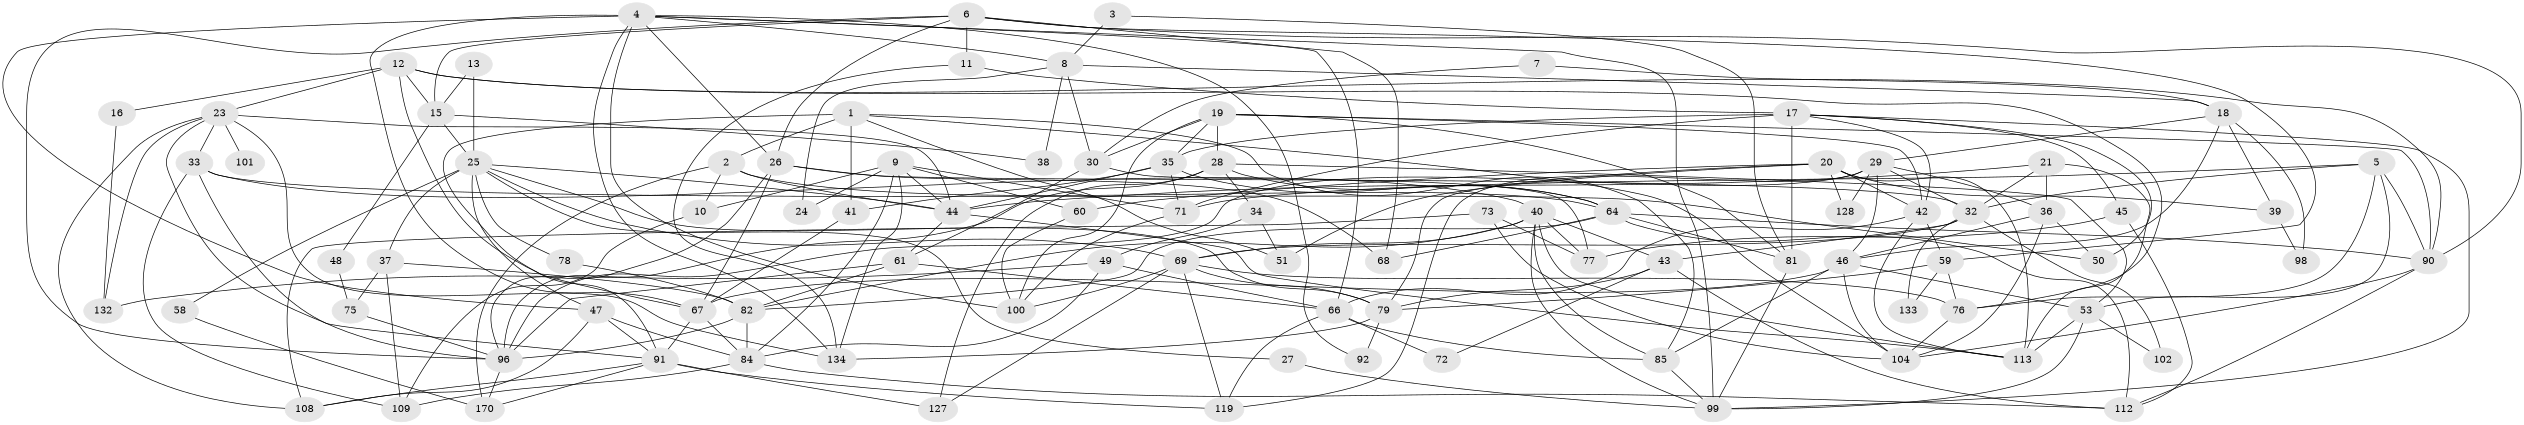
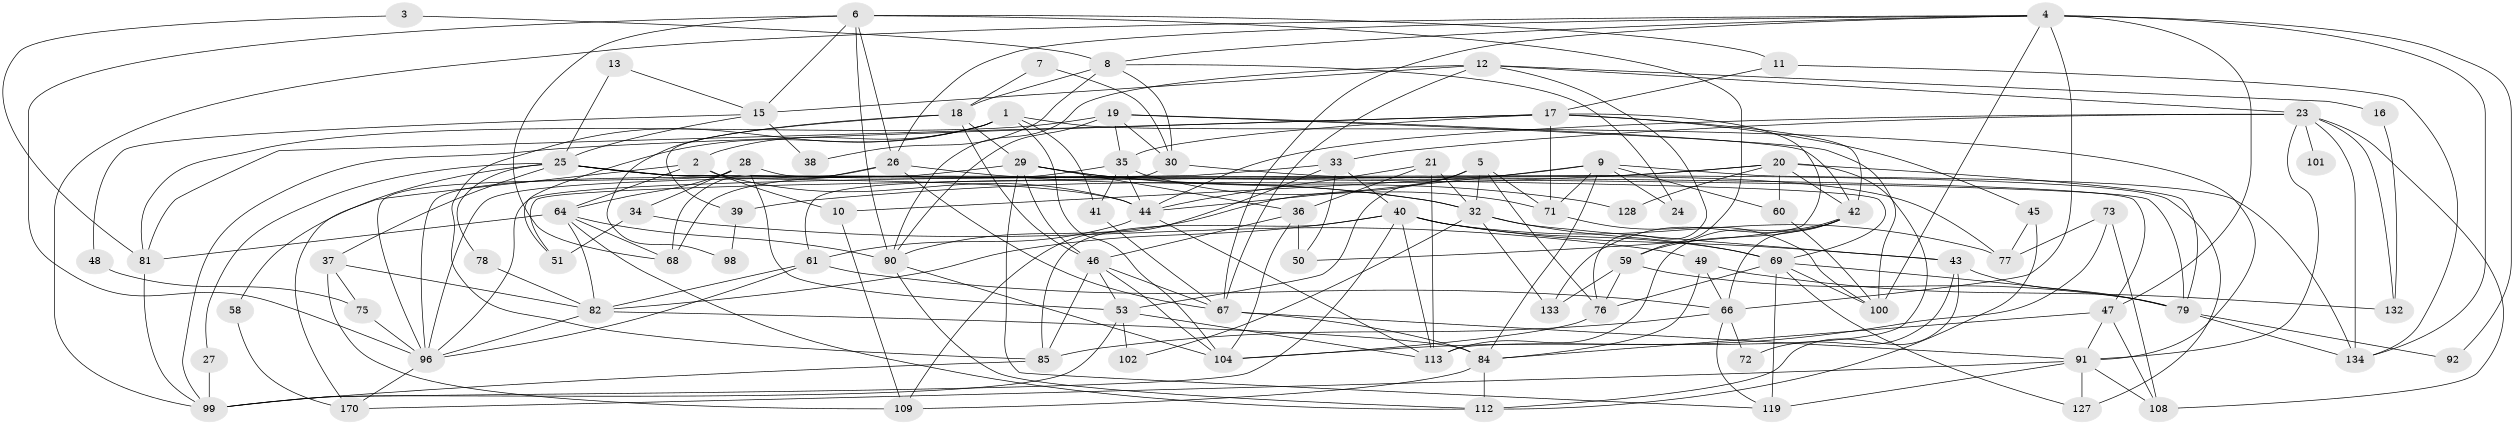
(1217, 138) -> none
(1390, 189) -> (877, 177)
none -> (1686, 227)
